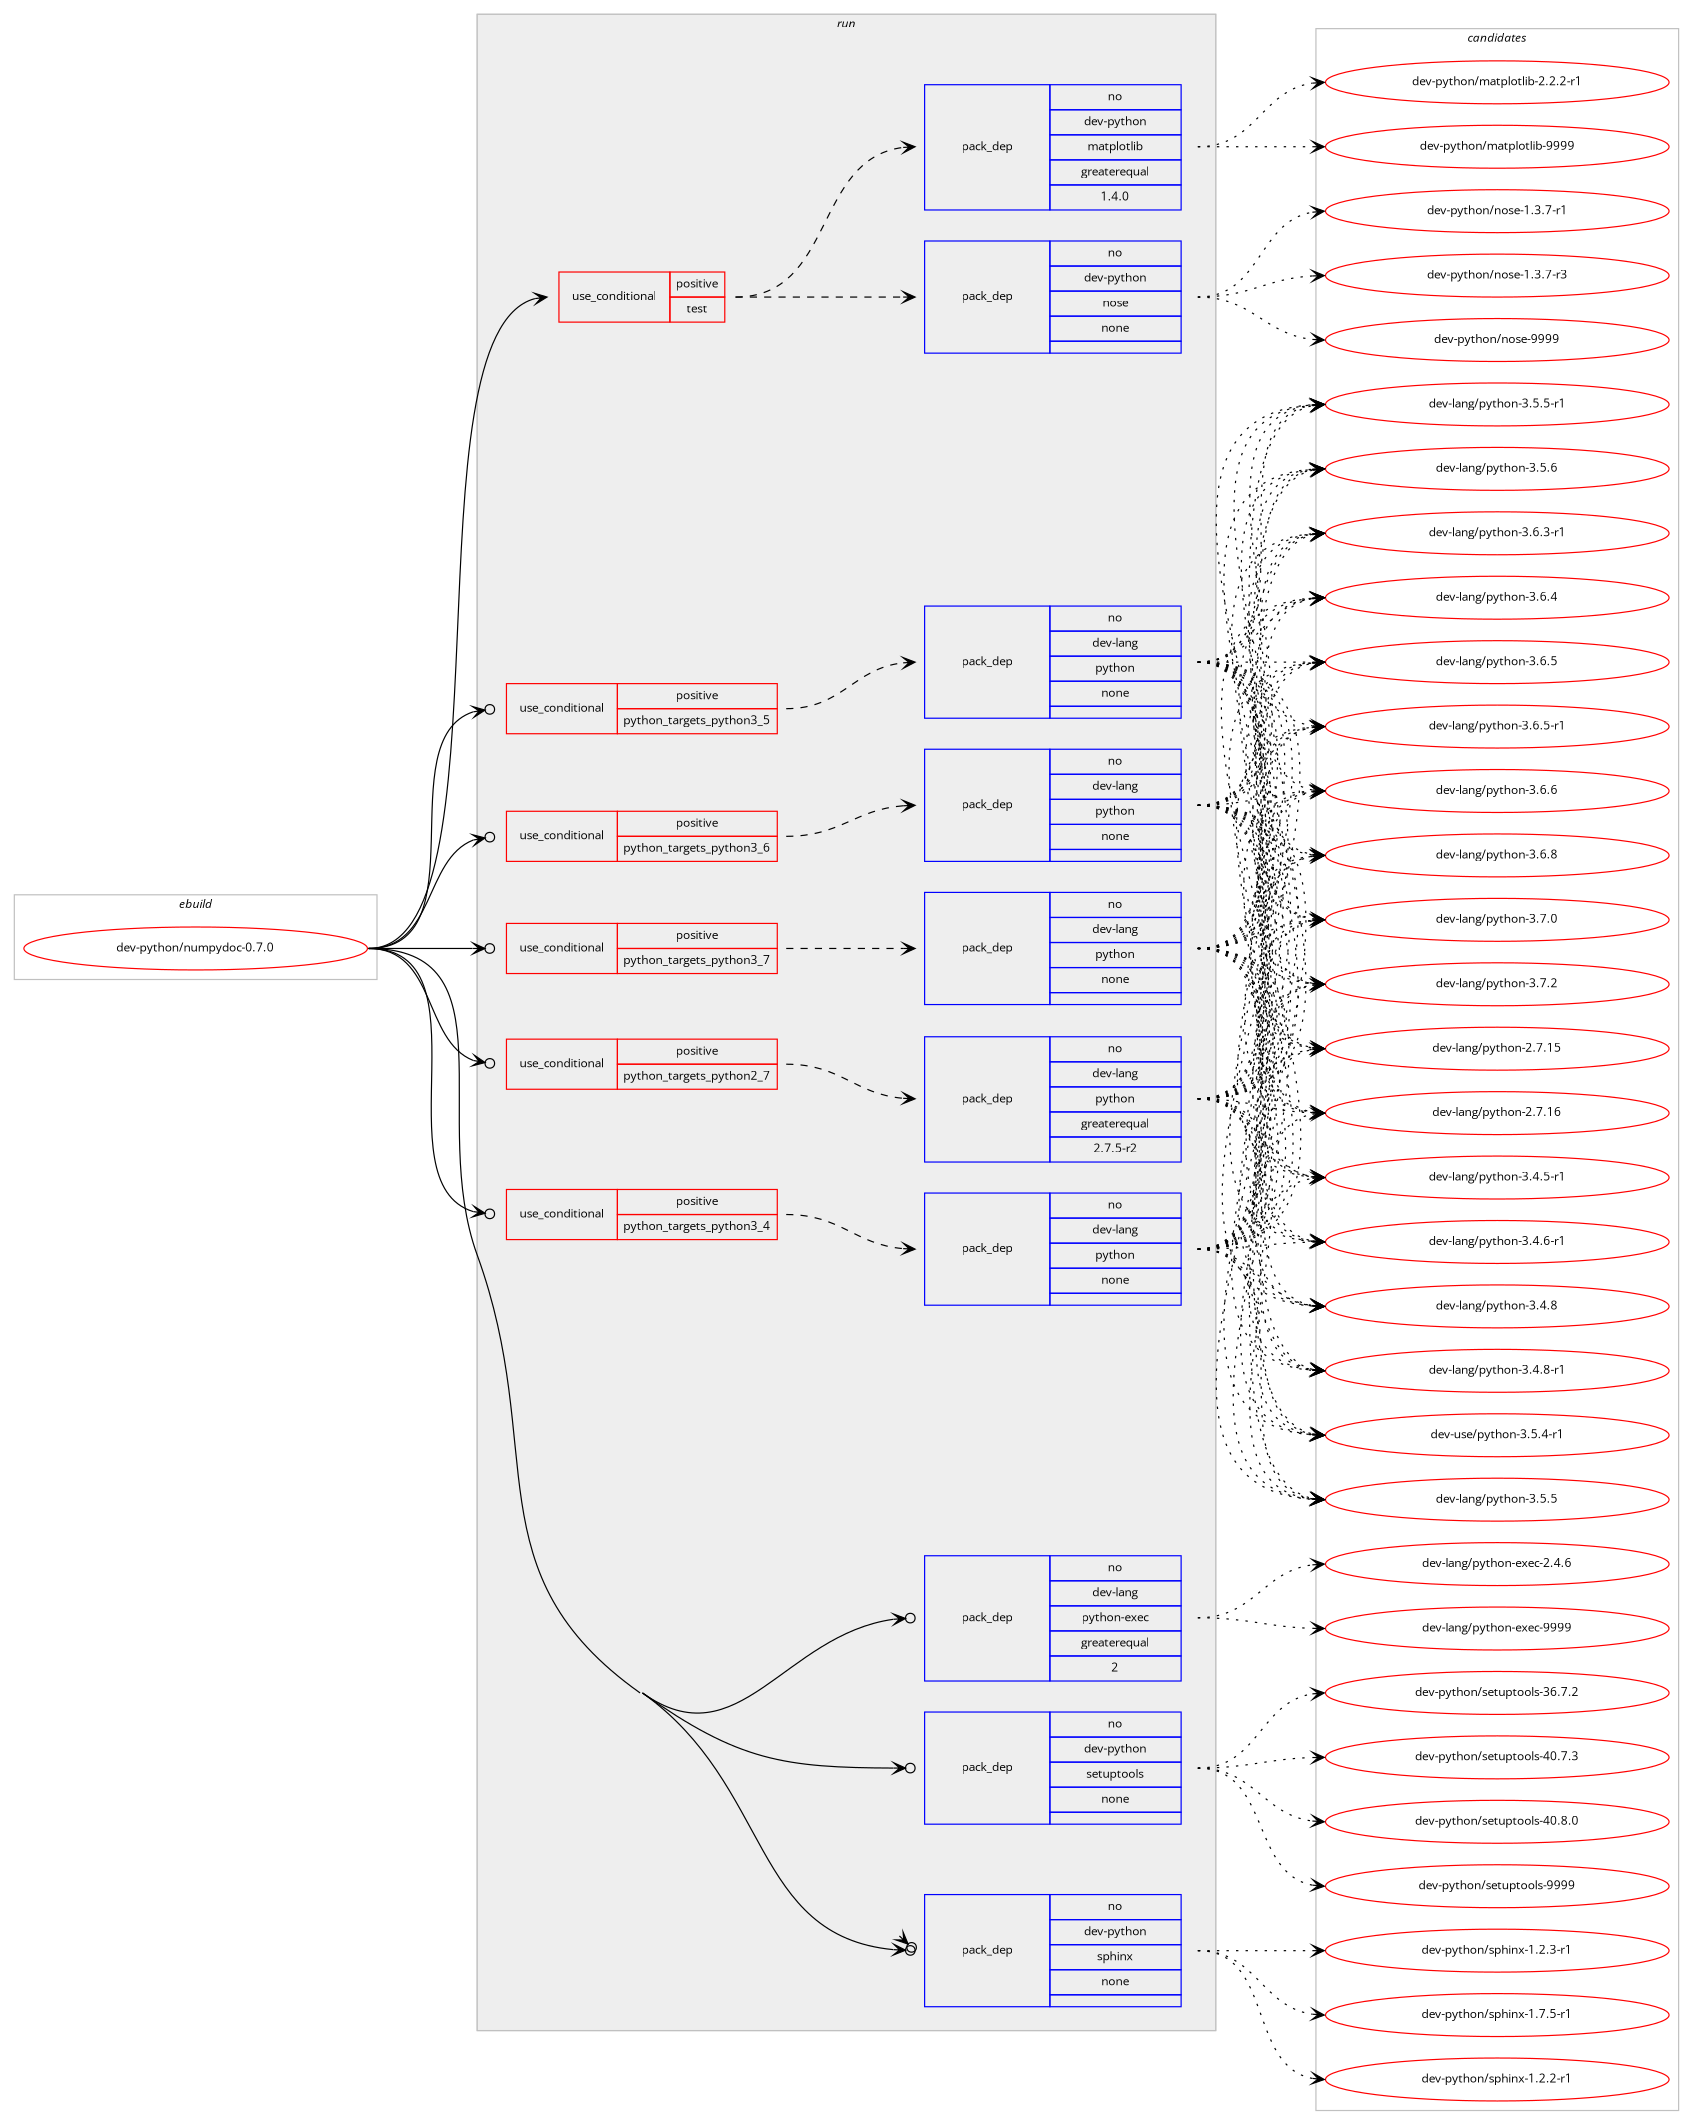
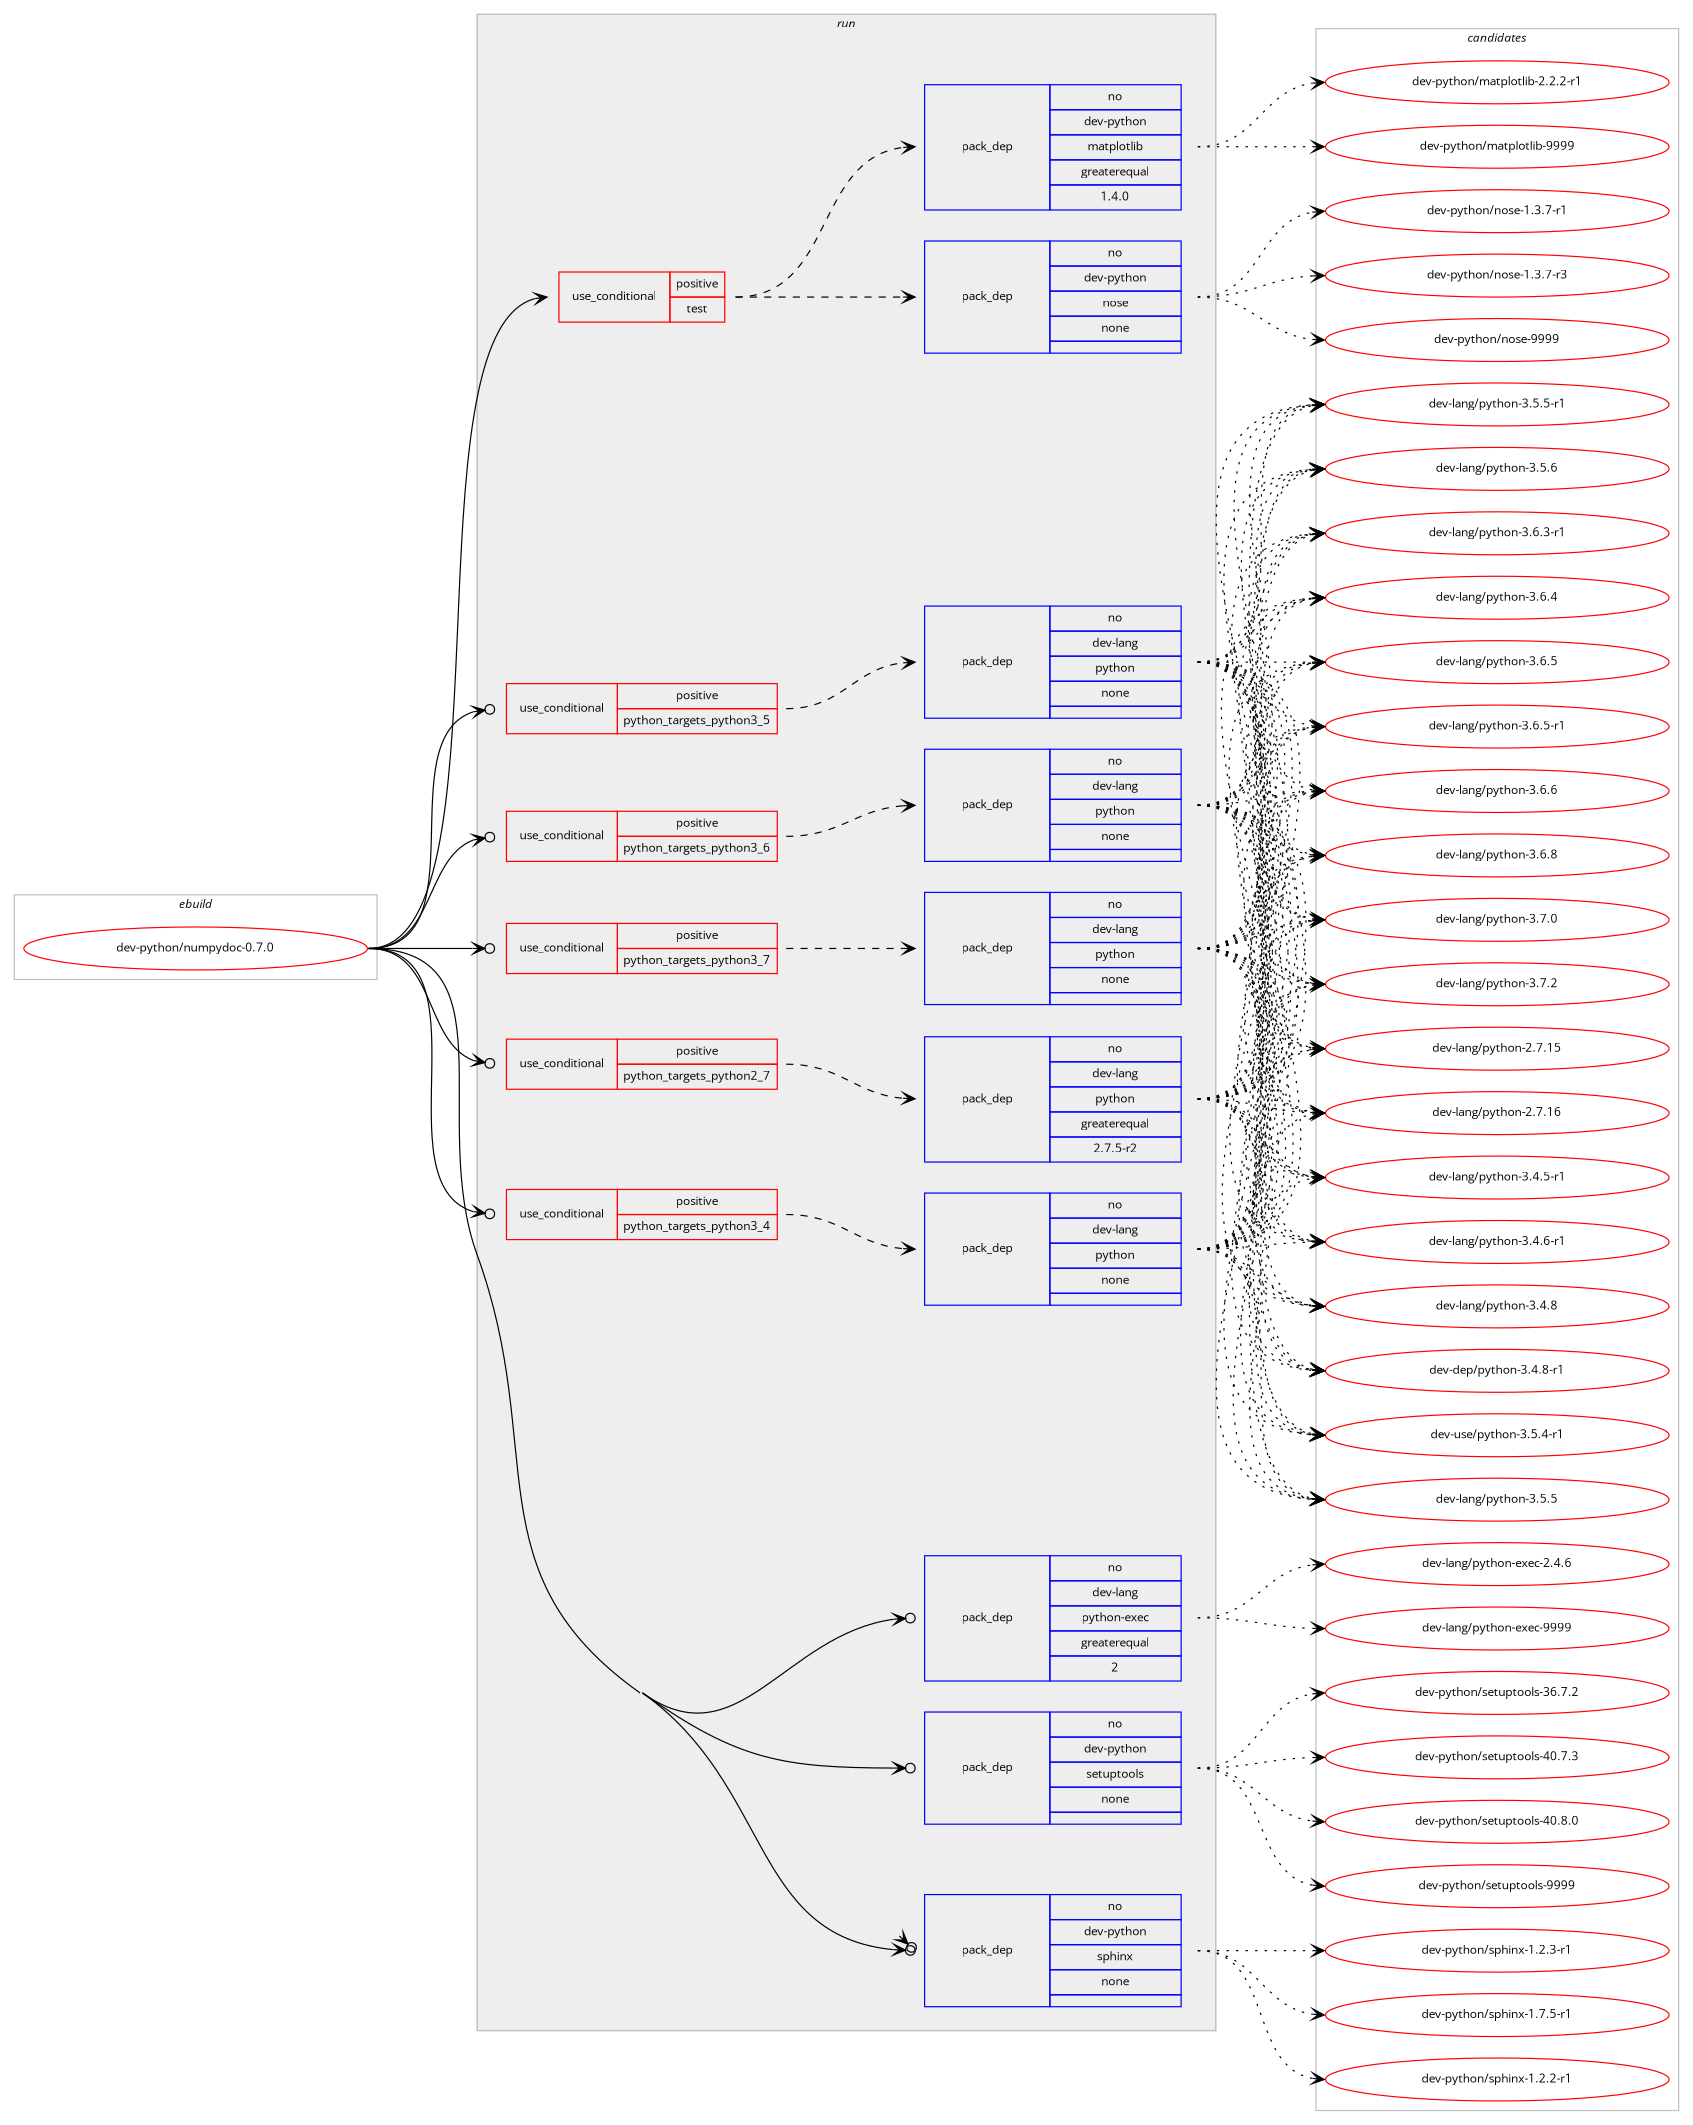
(1497, 1371) -> (1497, 1371)
